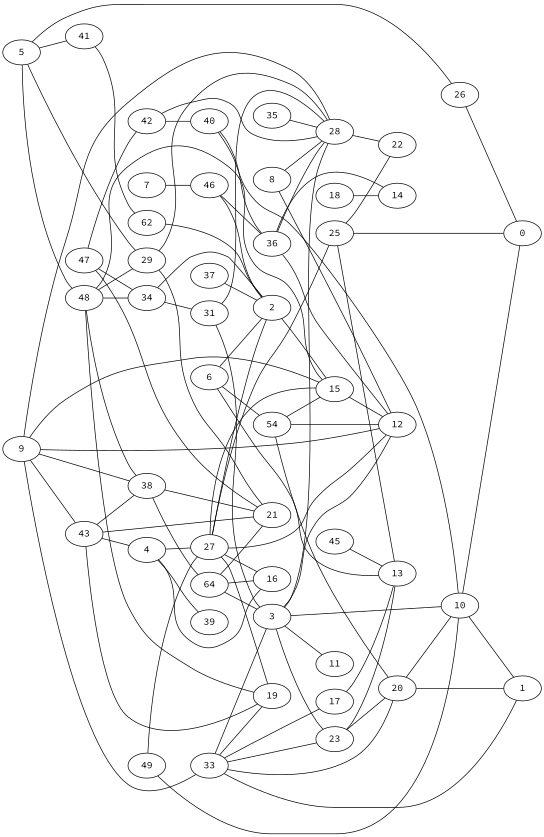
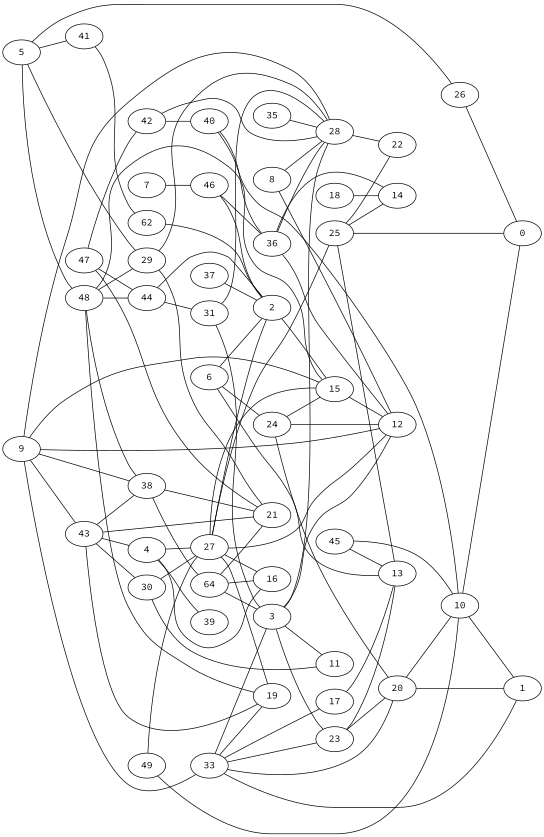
none -> (366, 215)
(147, 298) -> (147, 298)
(272, 425) -> (272, 425)
none -> (147, 587)
(366, 611) -> (411, 552)
